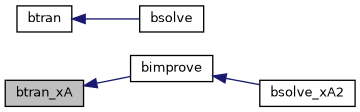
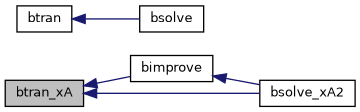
none -> (178, 93)
